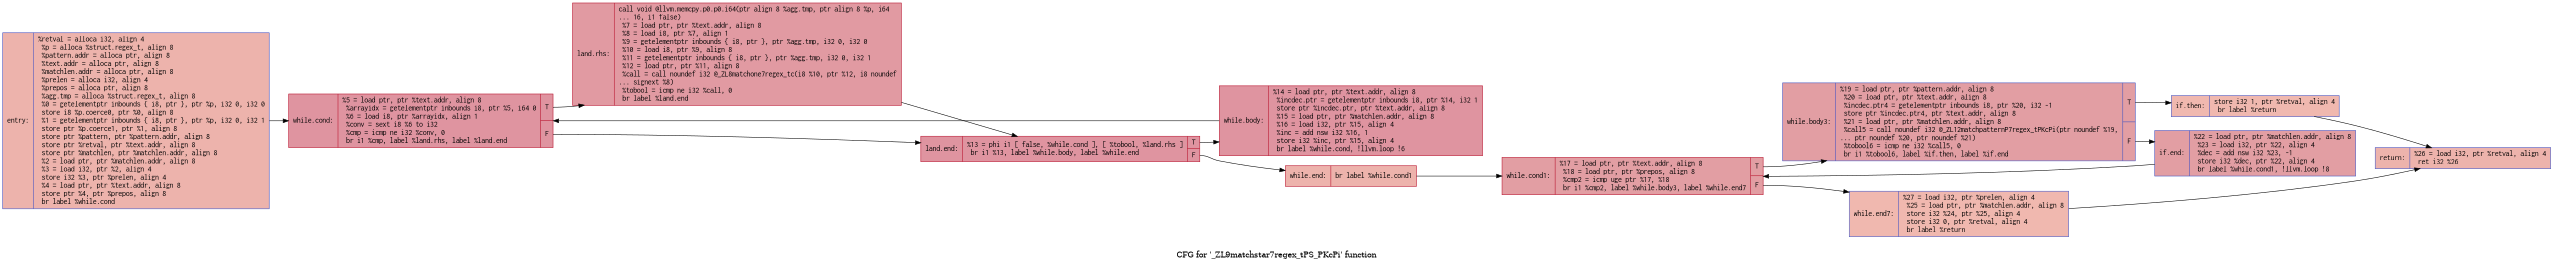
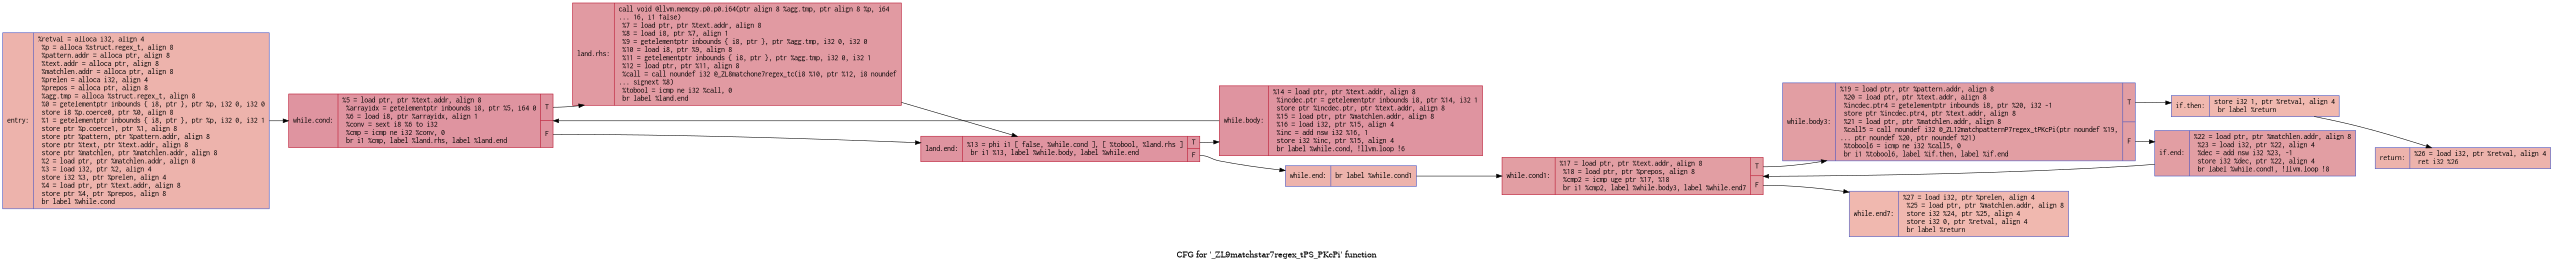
(117, 145) -> (113, 145)
(1351, 176) -> (1351, 176)
(2242, 195) -> none
